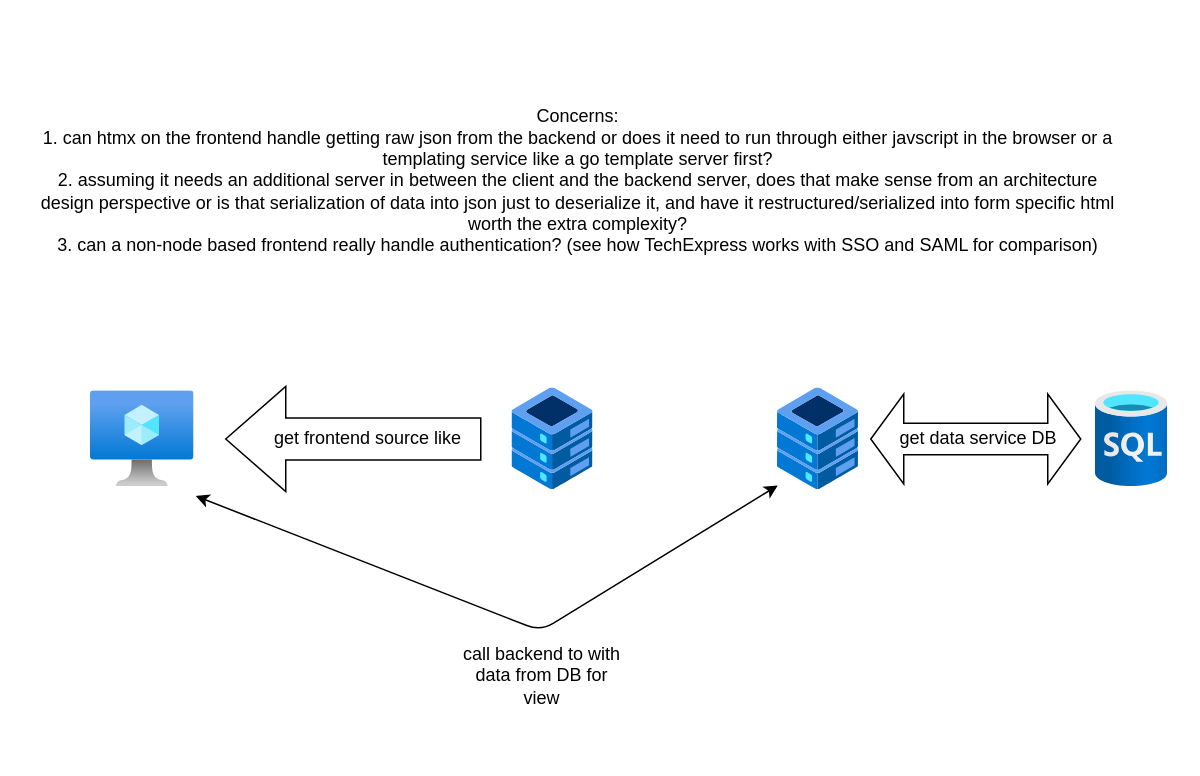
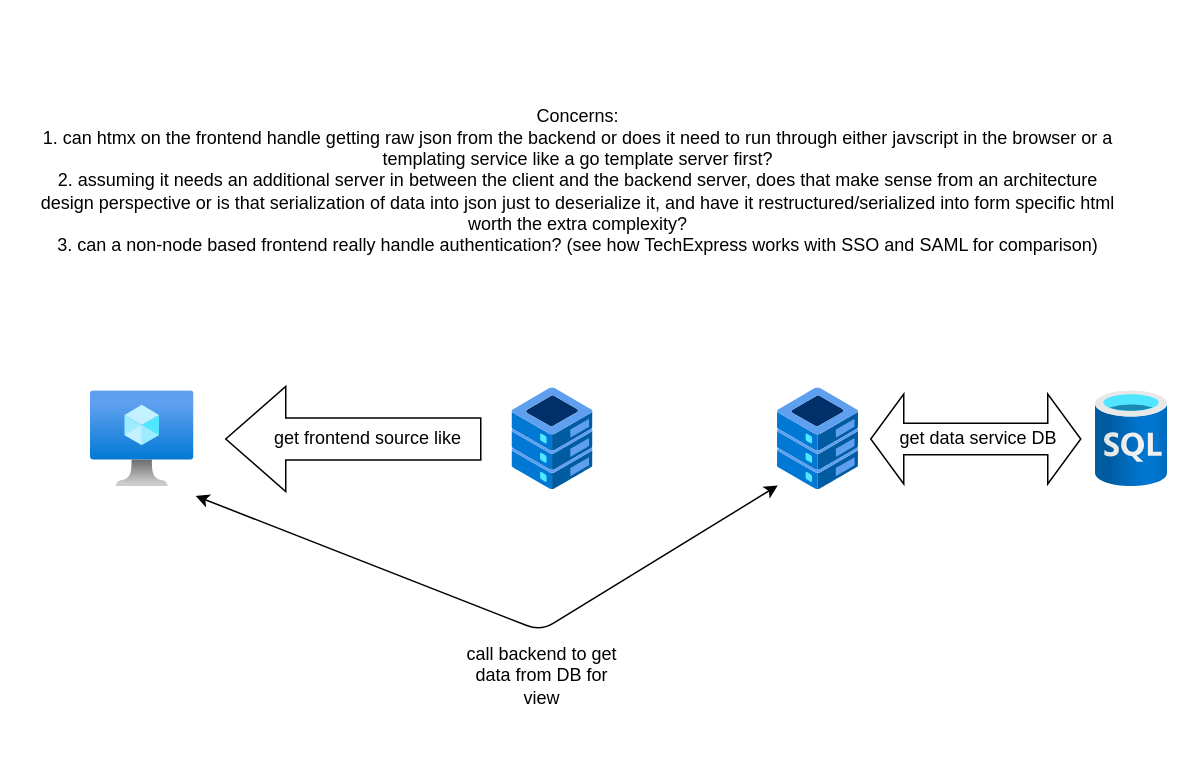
(542, 676) -> (542, 676)
